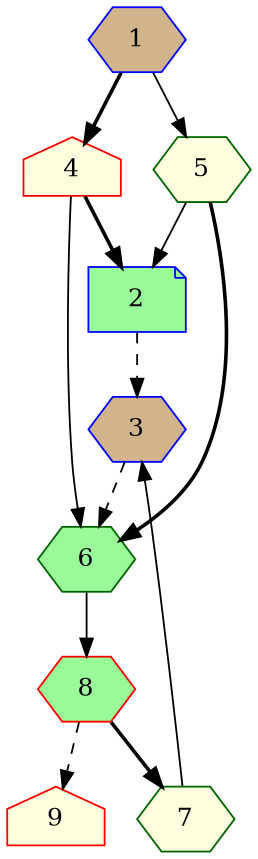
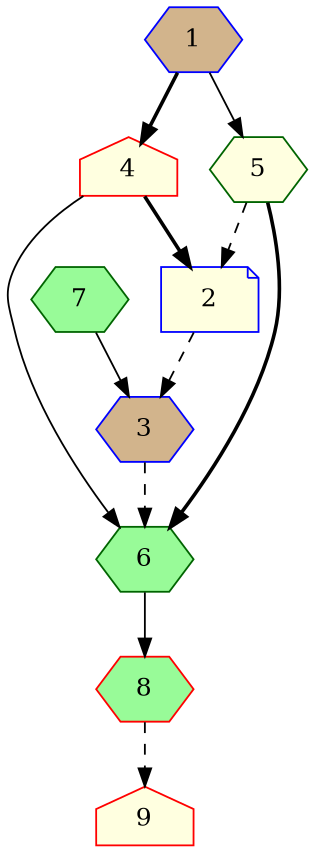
(174, 226) -> (237, 226)
(137, 299) -> (210, 299)
(131, 747) -> none
(186, 819) -> (80, 299)
